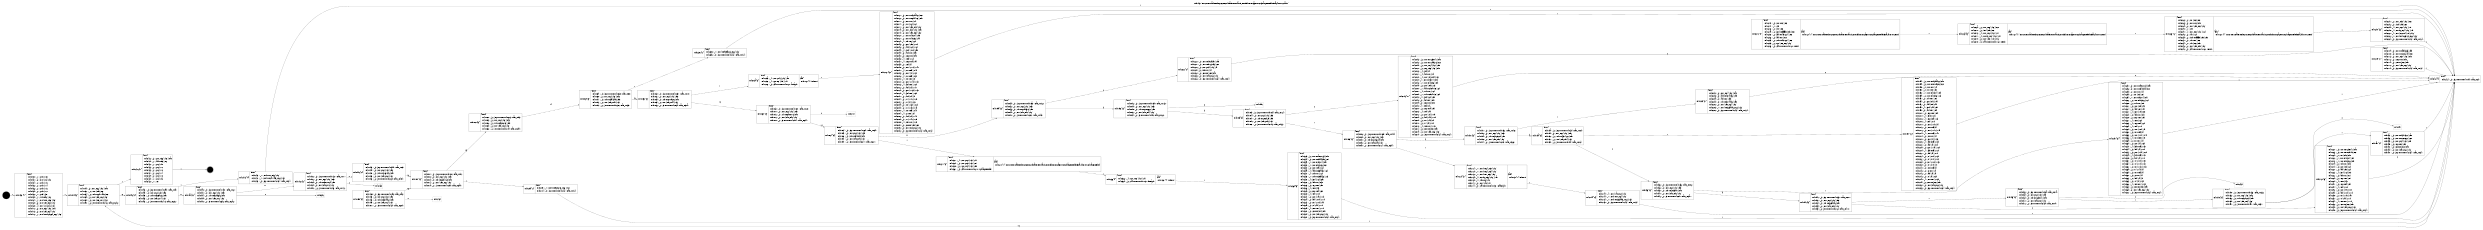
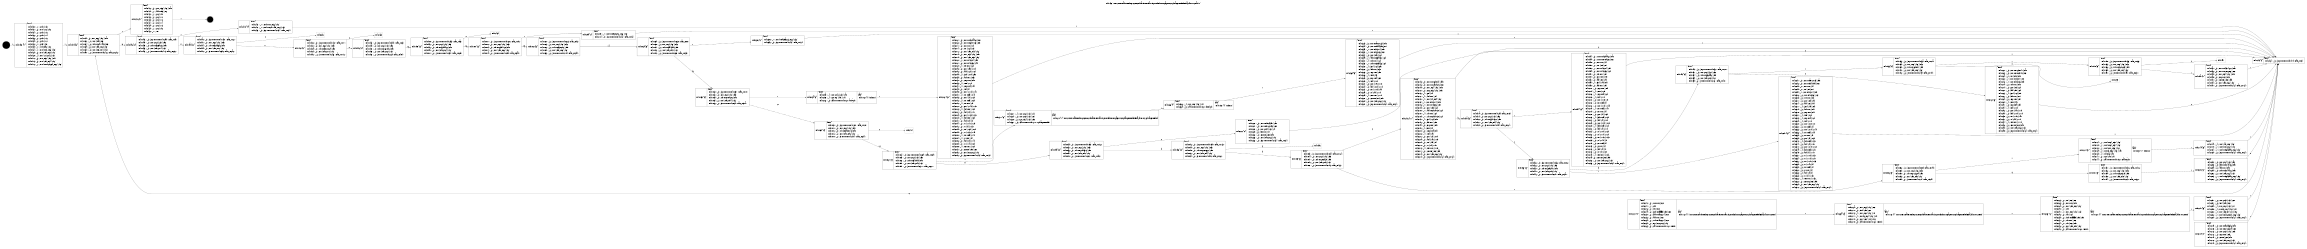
(1524, 136) -> (1457, 119)
(407, 176) -> (408, 48)
